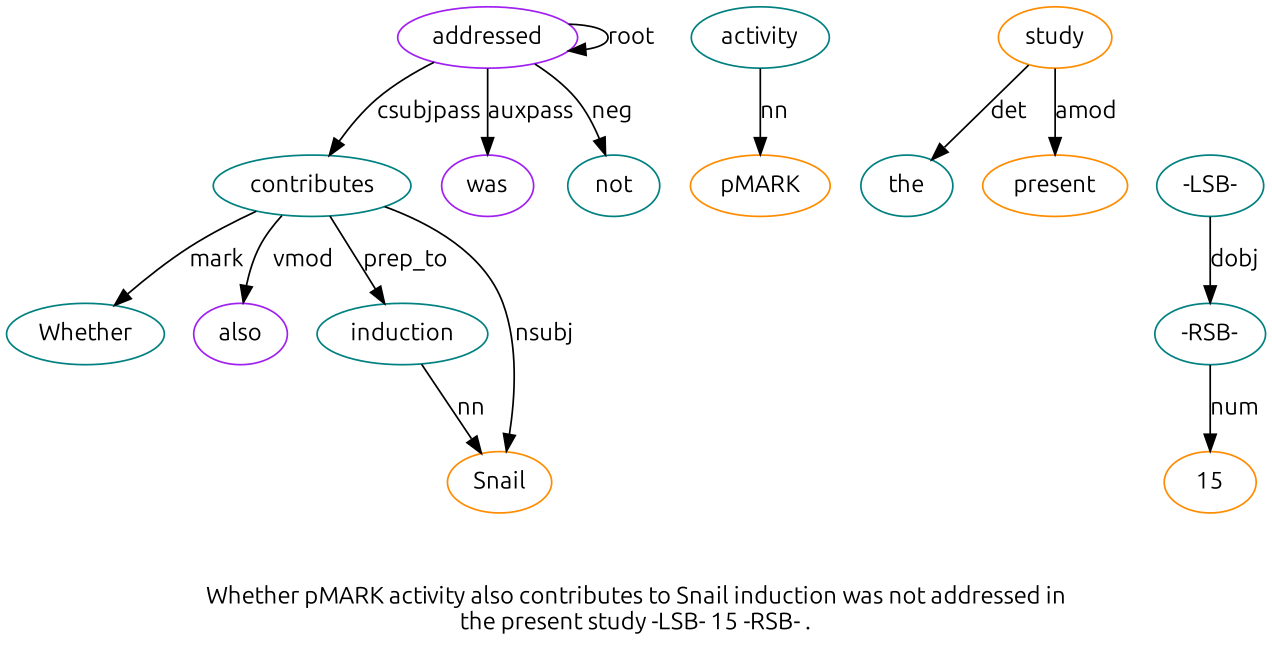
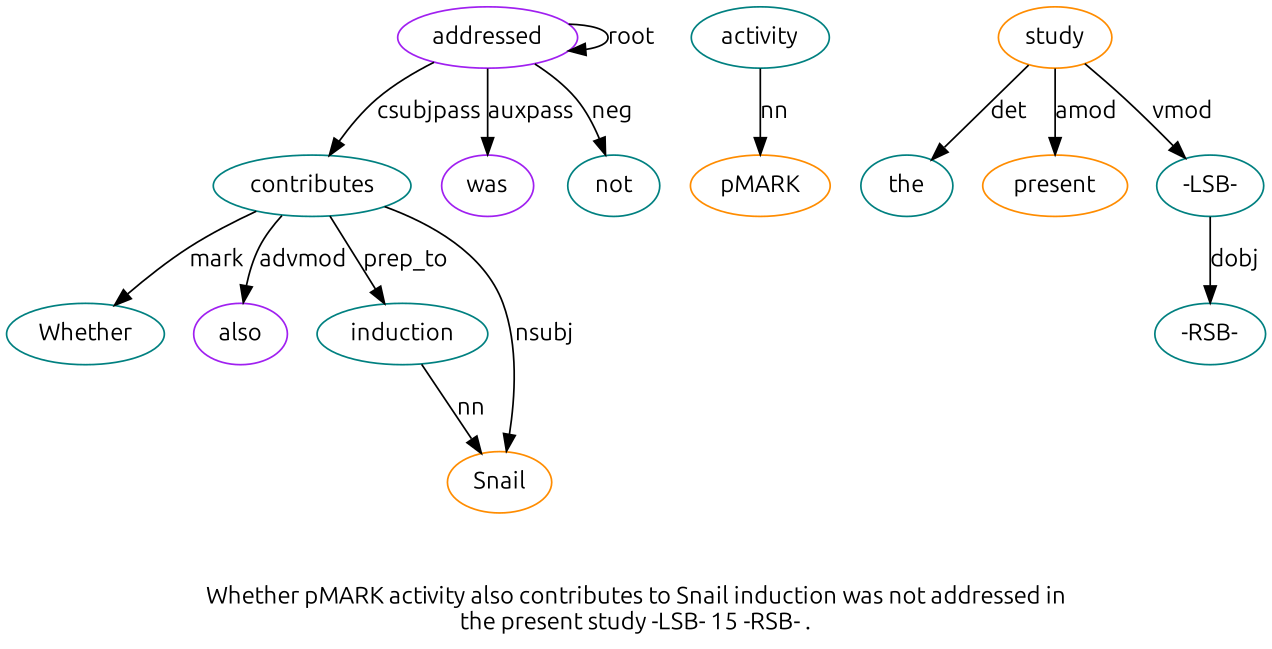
none -> (1130, 104)
(304, 260) -> (304, 260)
(1210, 482) -> none
